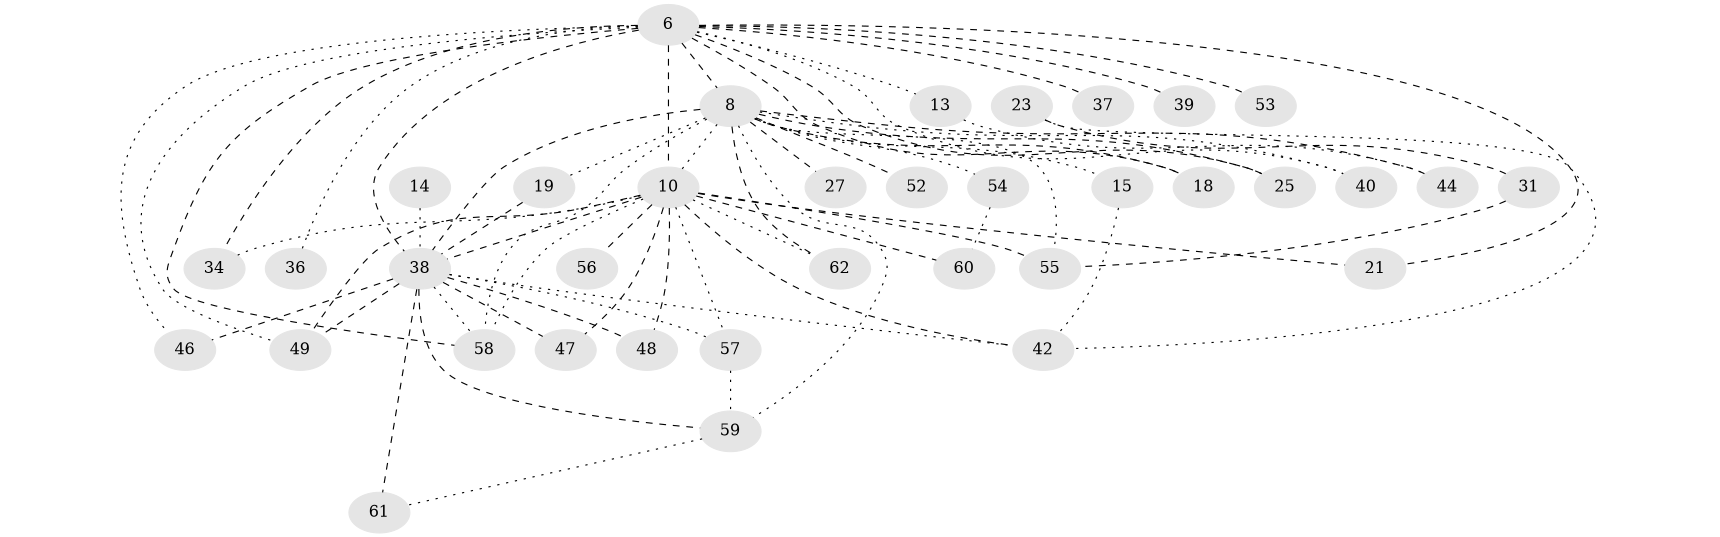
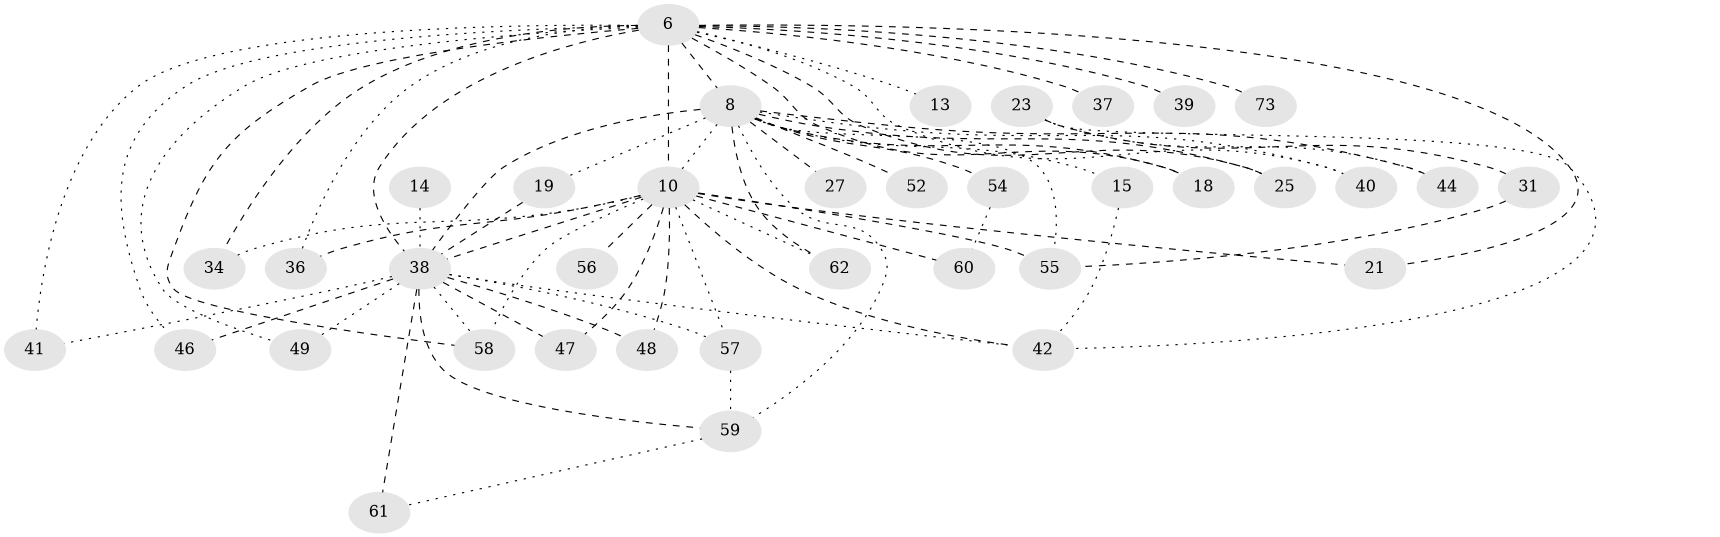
(1266, 106) -> (1266, 106)
(865, 146) -> (865, 146)
(1194, 147) -> (1235, 147)
(601, 193) -> none
(409, 233) -> (431, 229)
(360, 309) -> (360, 309)
none -> (35, 350)
